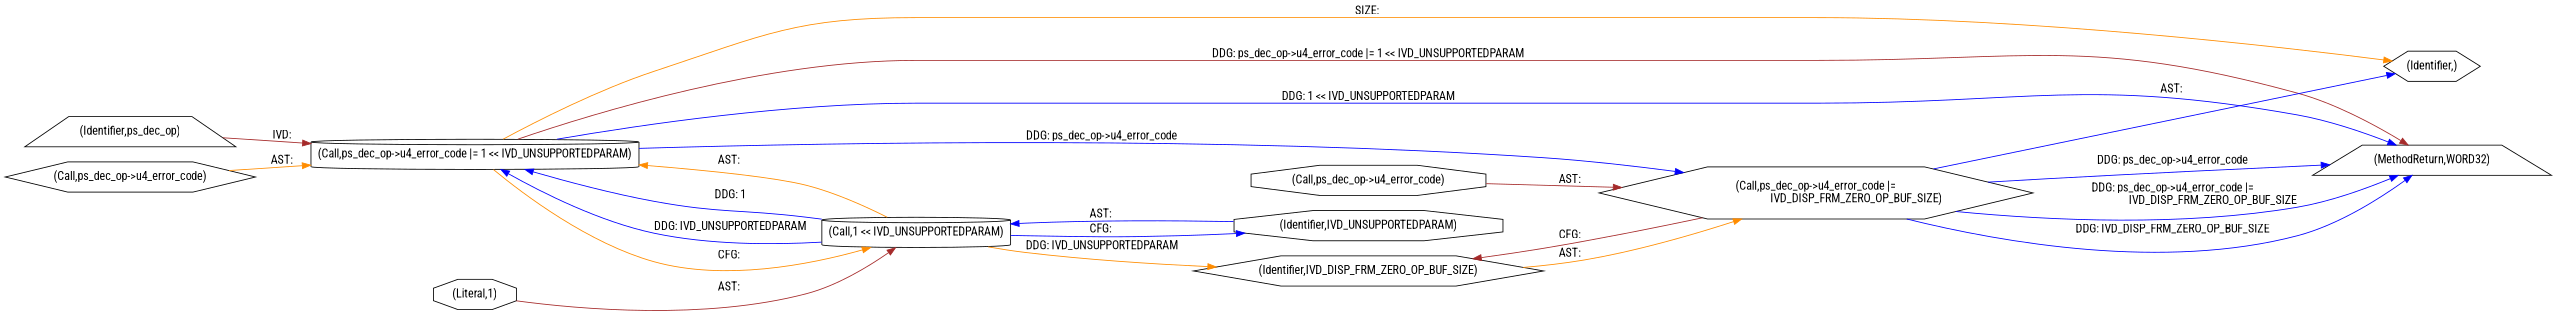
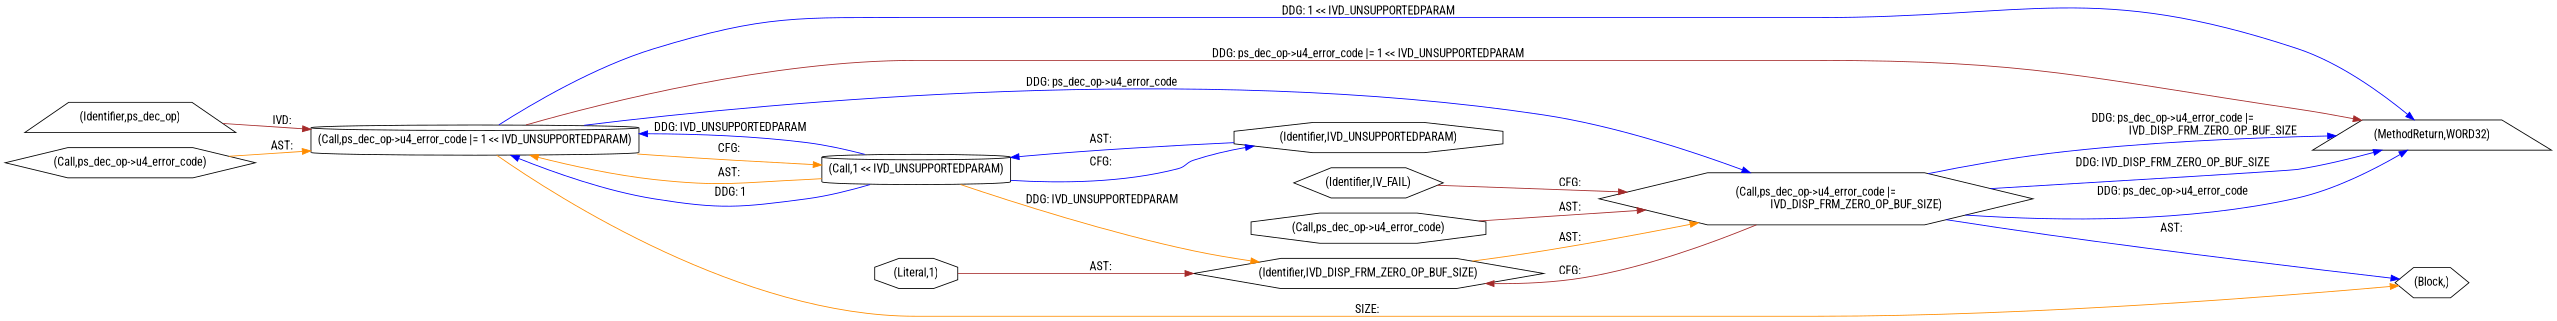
(2432, 66) -> (2432, 283)
none -> (1368, 183)
(708, 309) -> (1071, 273)
